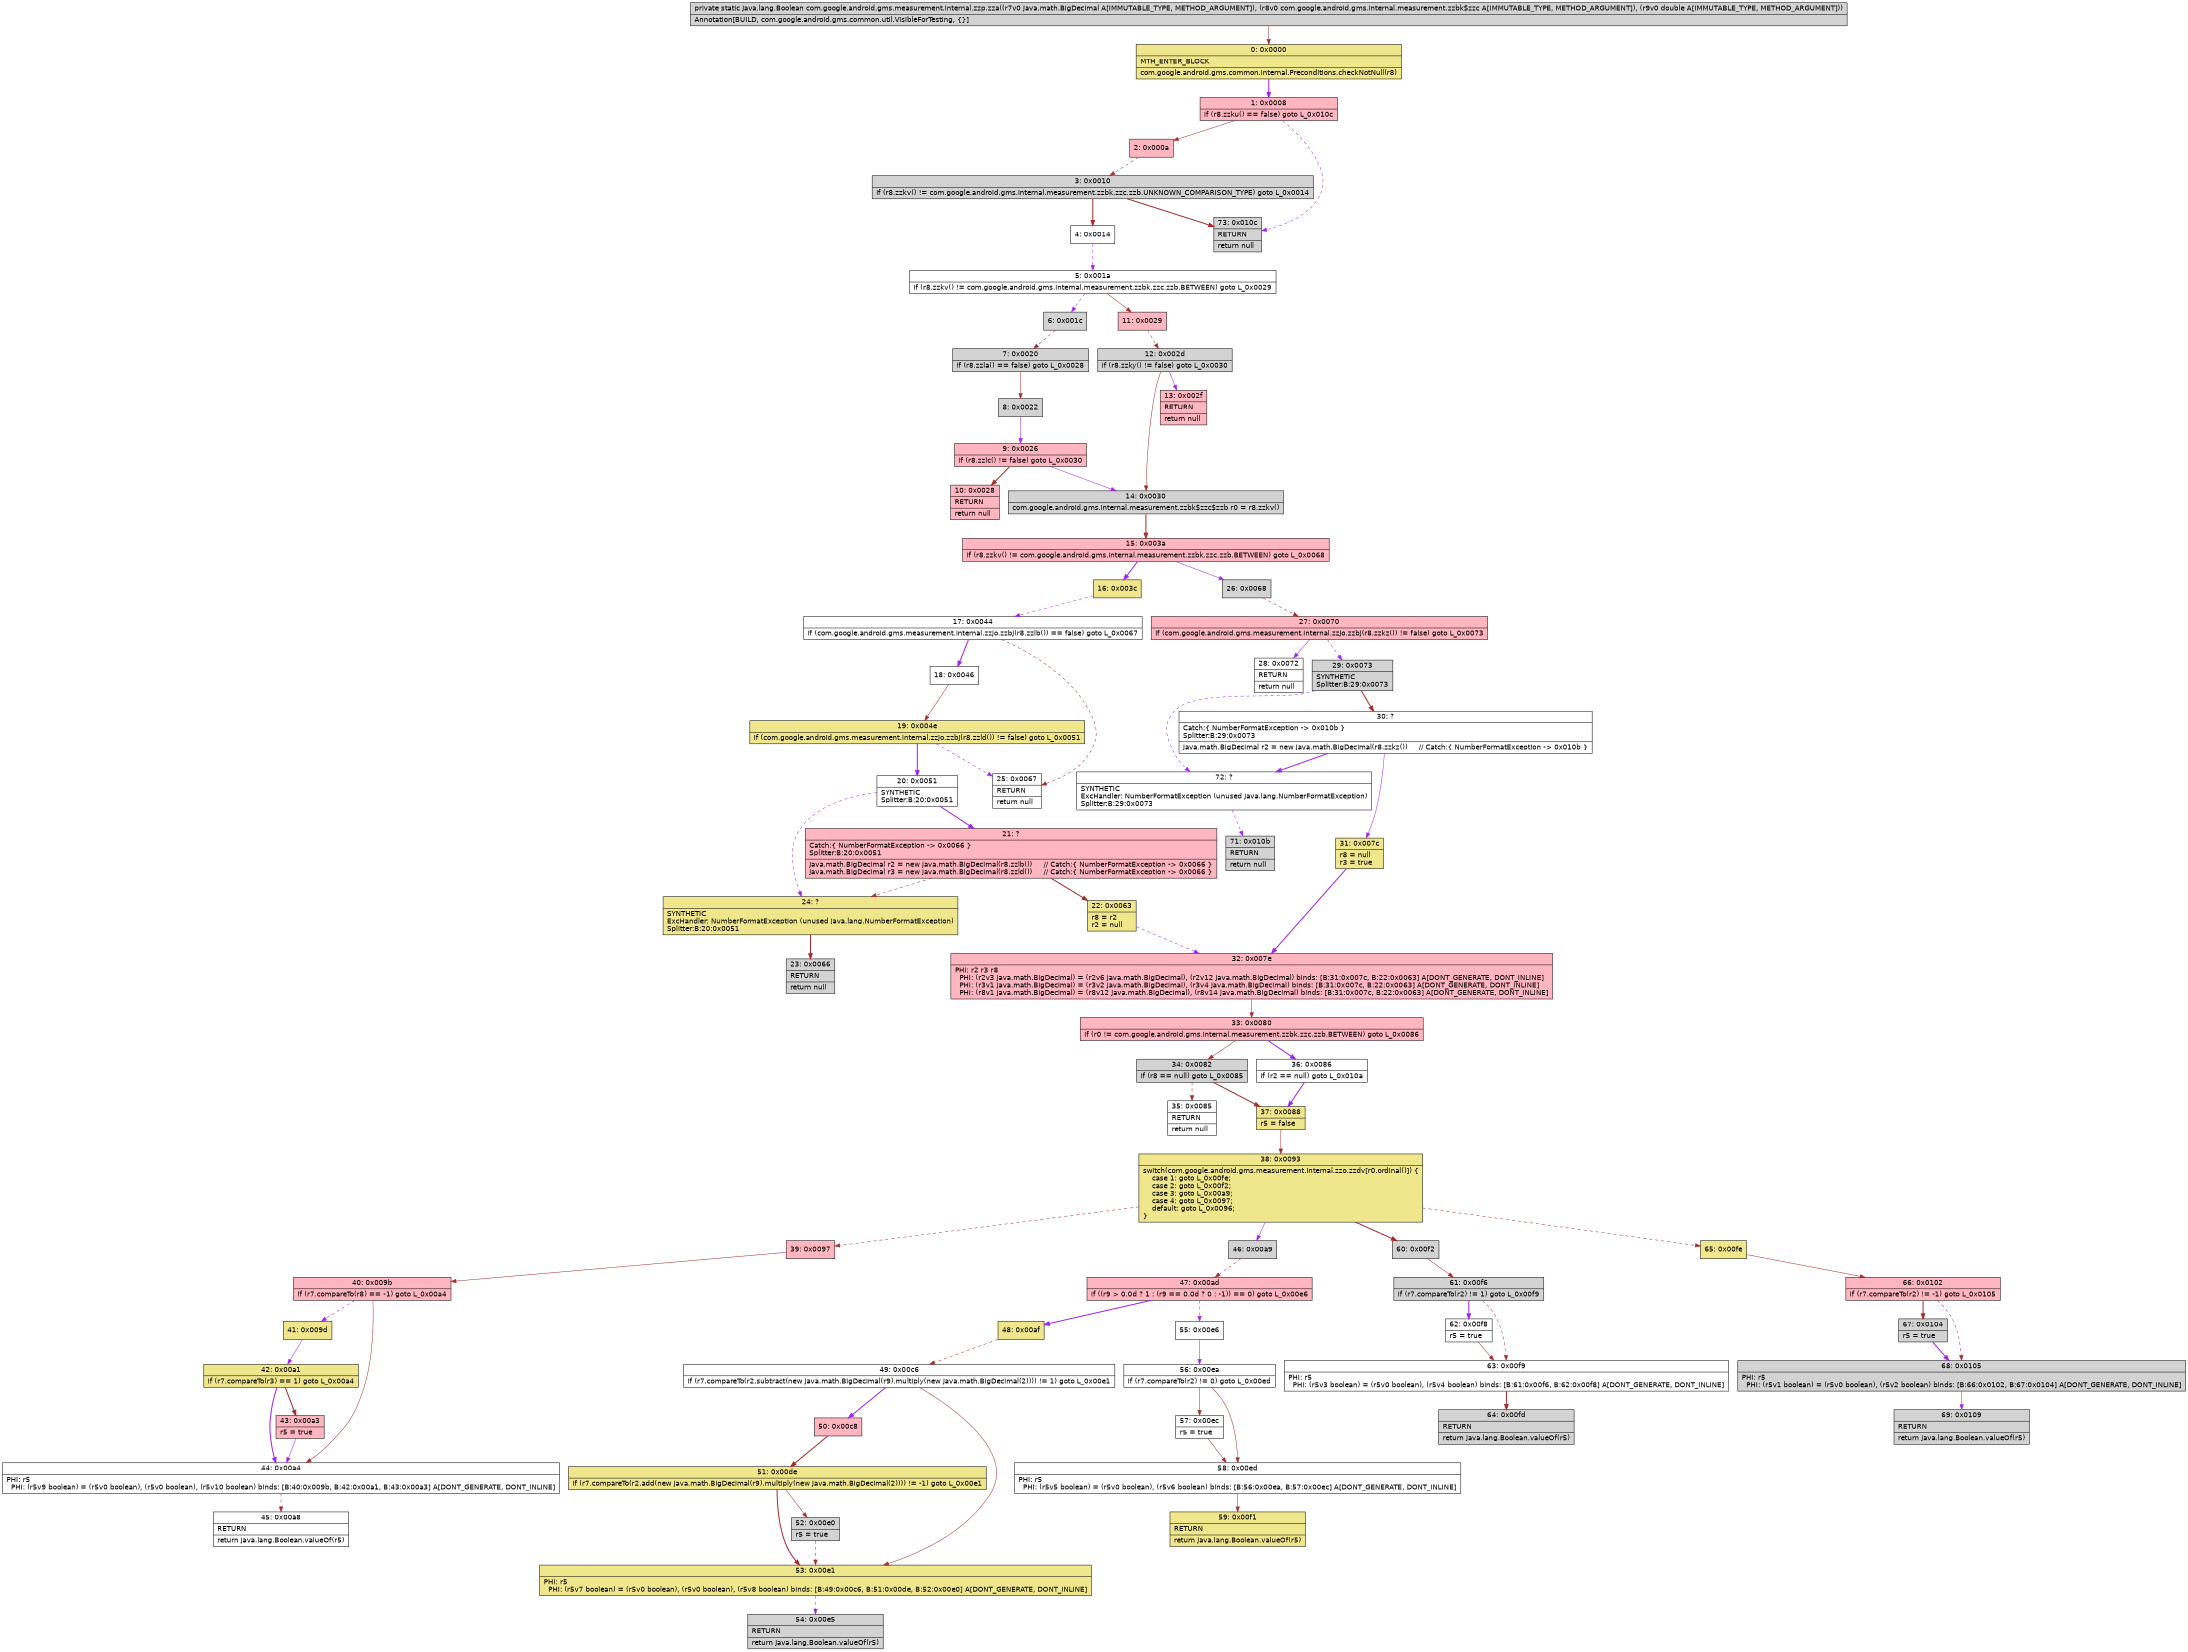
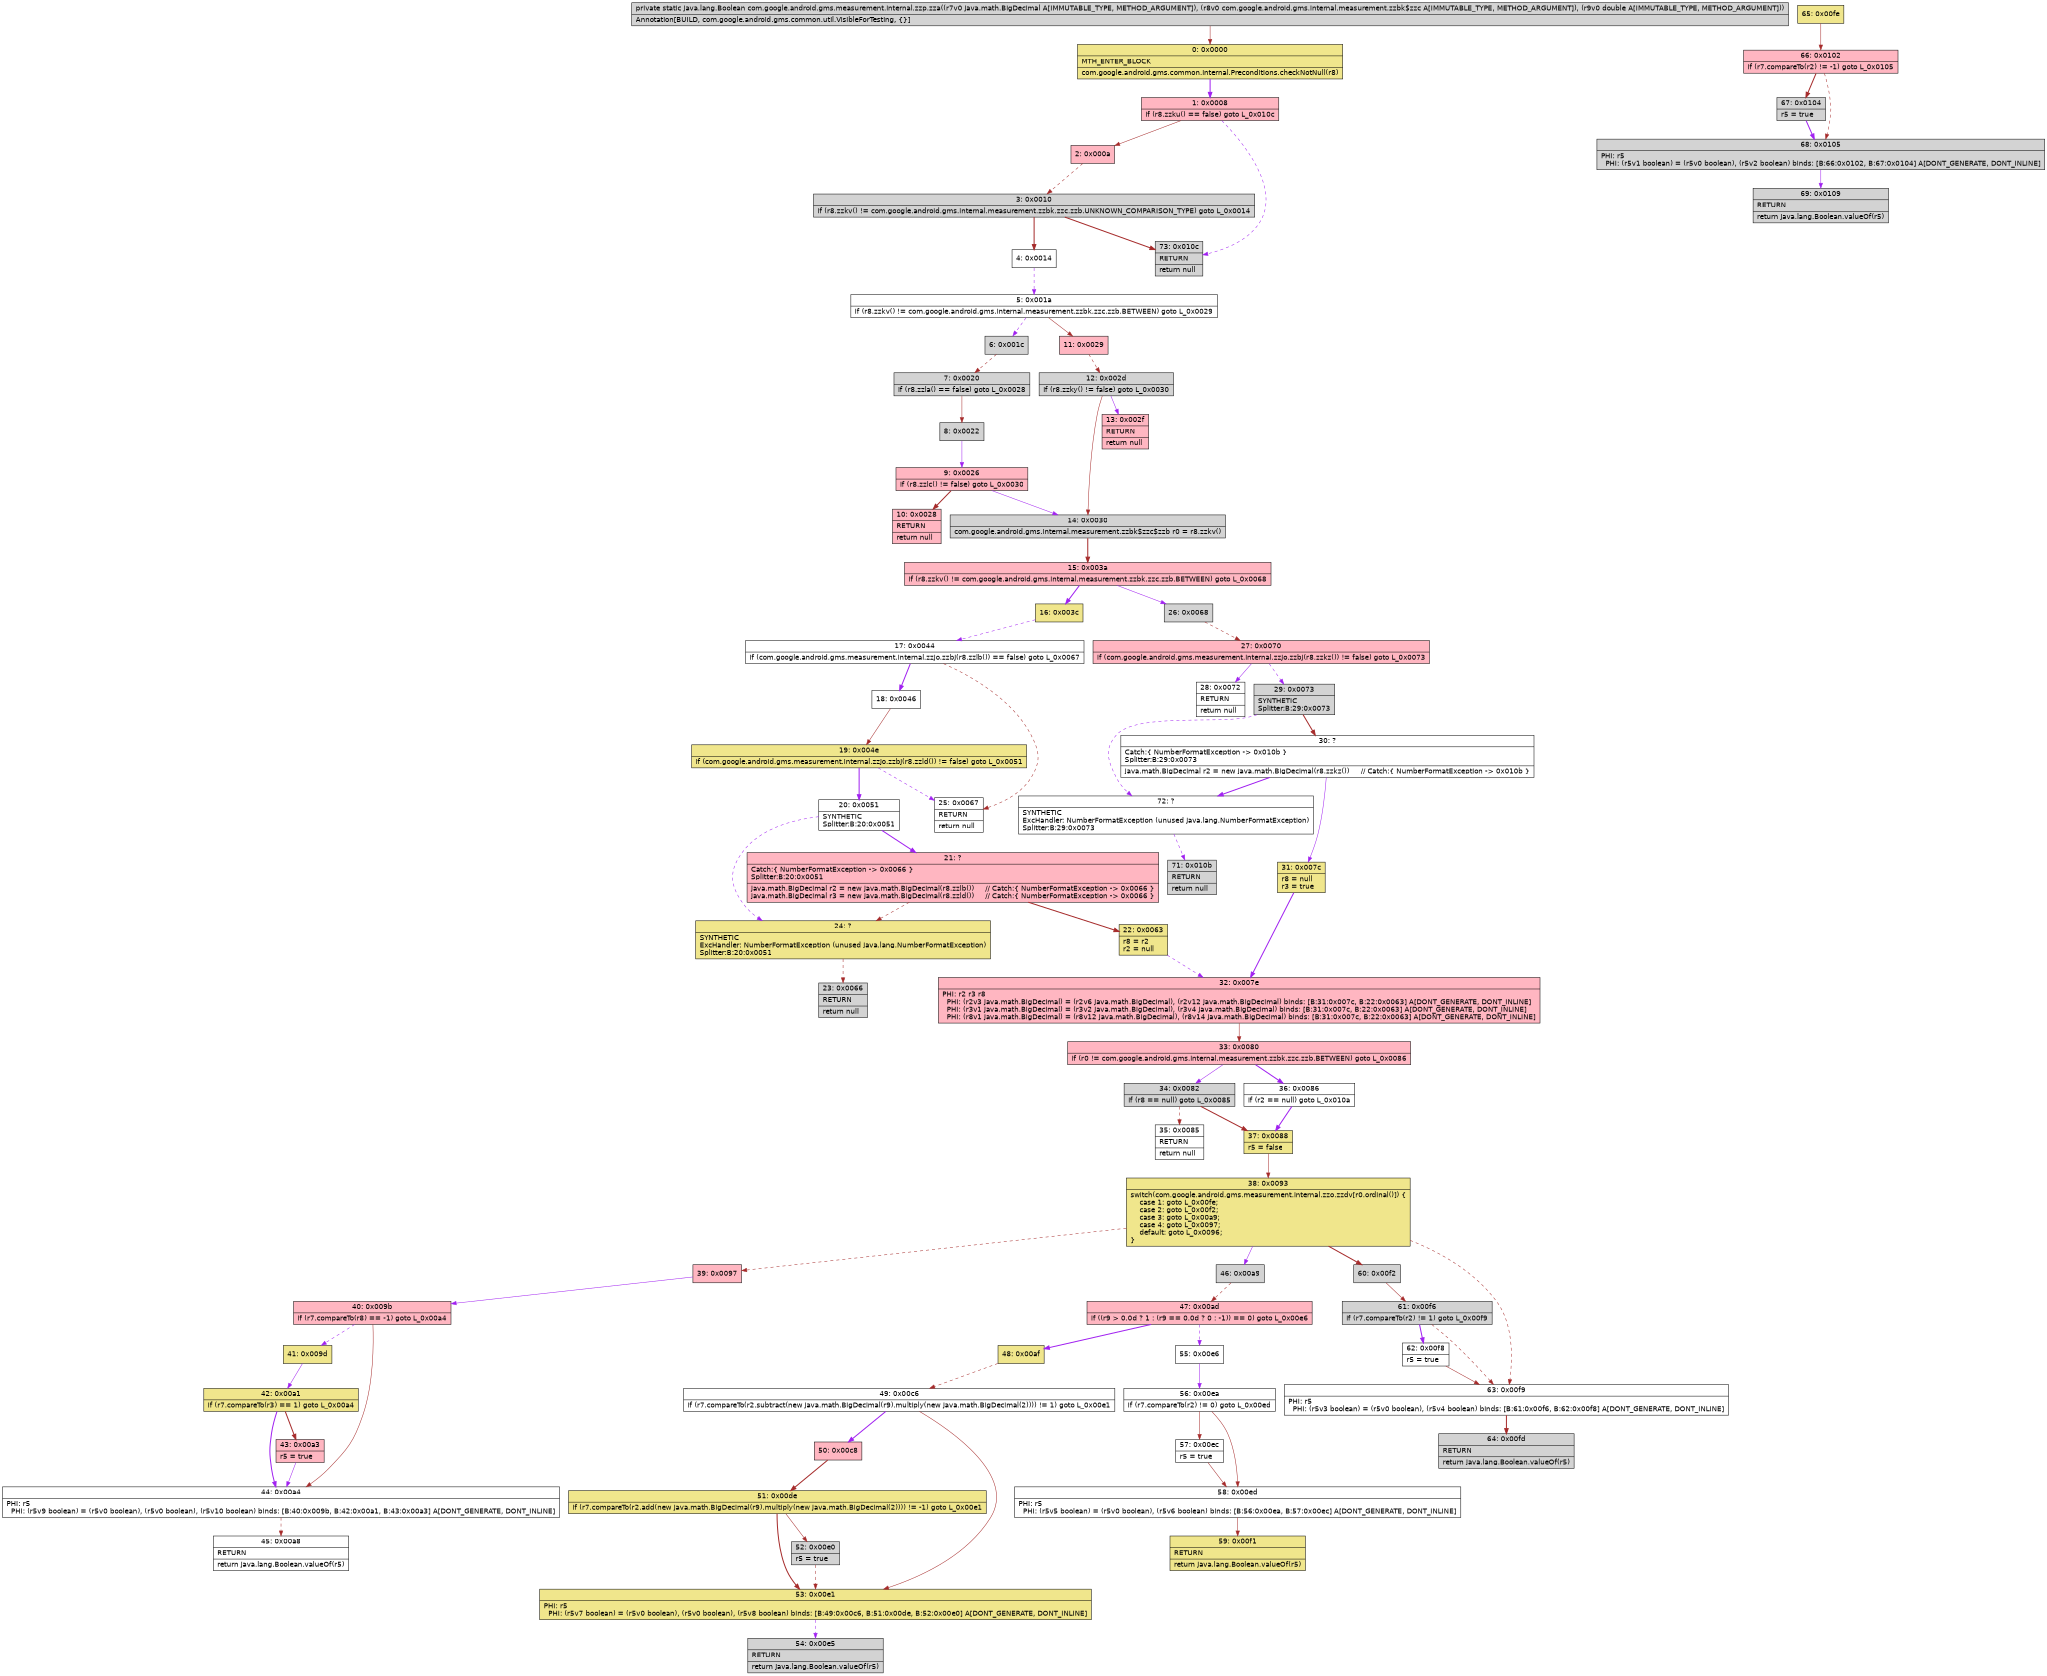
(810, 944) -> (843, 968)
(1224, 1048) -> (1211, 1073)
(1559, 1227) -> (1488, 1291)
(621, 1267) -> (575, 1290)
